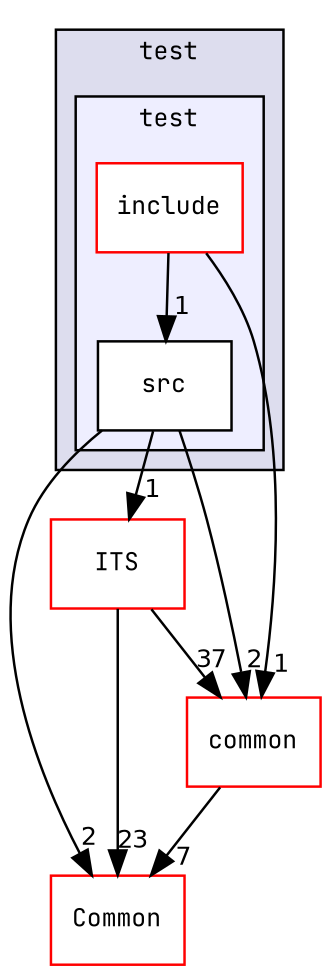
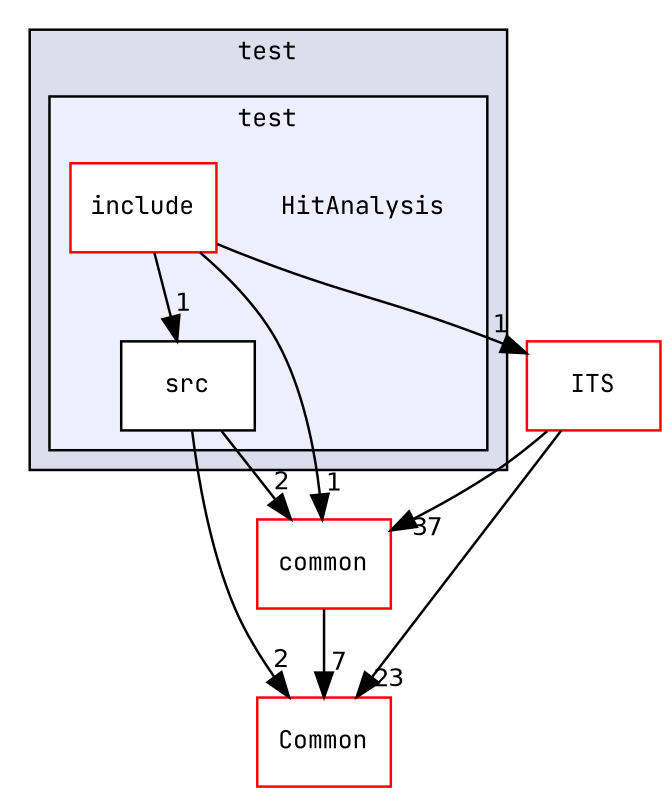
none -> (364, 208)
(144, 463) -> (360, 295)
